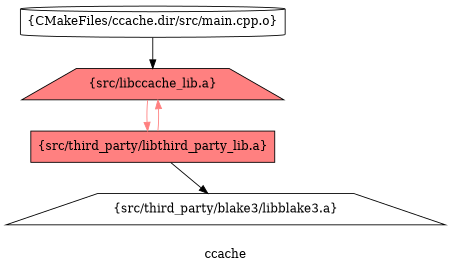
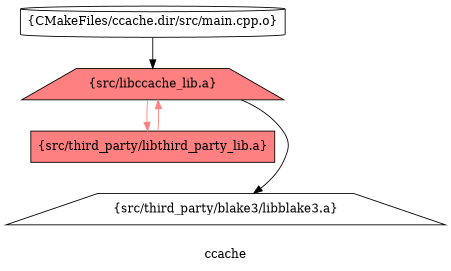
(186, 175) -> (287, 138)
